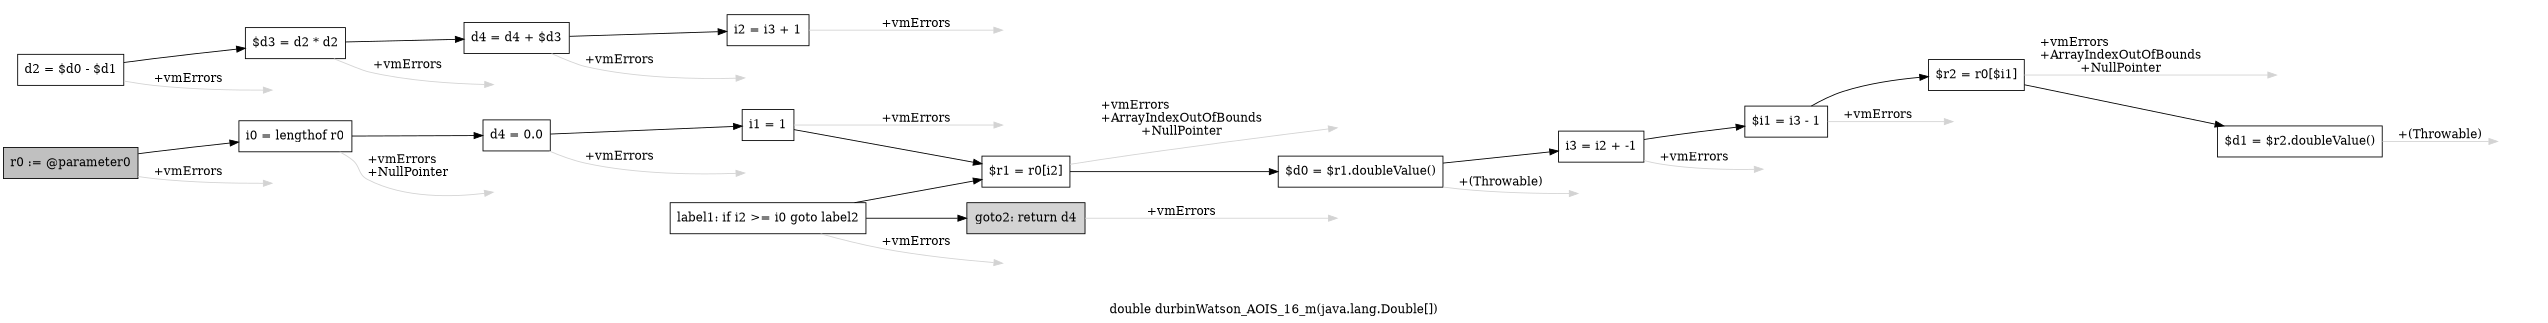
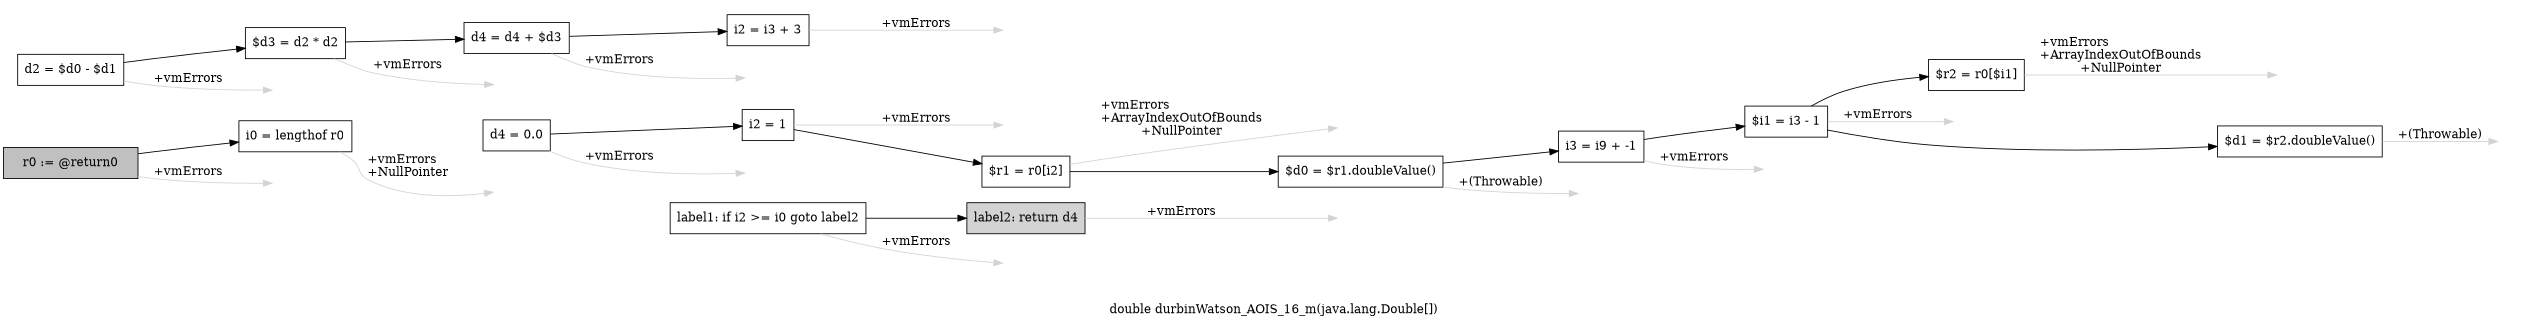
(768, 30) -> (768, 30)
(2120, 104) -> (2017, 149)
(768, 125) -> (768, 125)
(413, 136) -> none
(1601, 147) -> (1601, 147)
(71, 163) -> (71, 163)
(914, 192) -> none
(1026, 218) -> (1026, 218)
